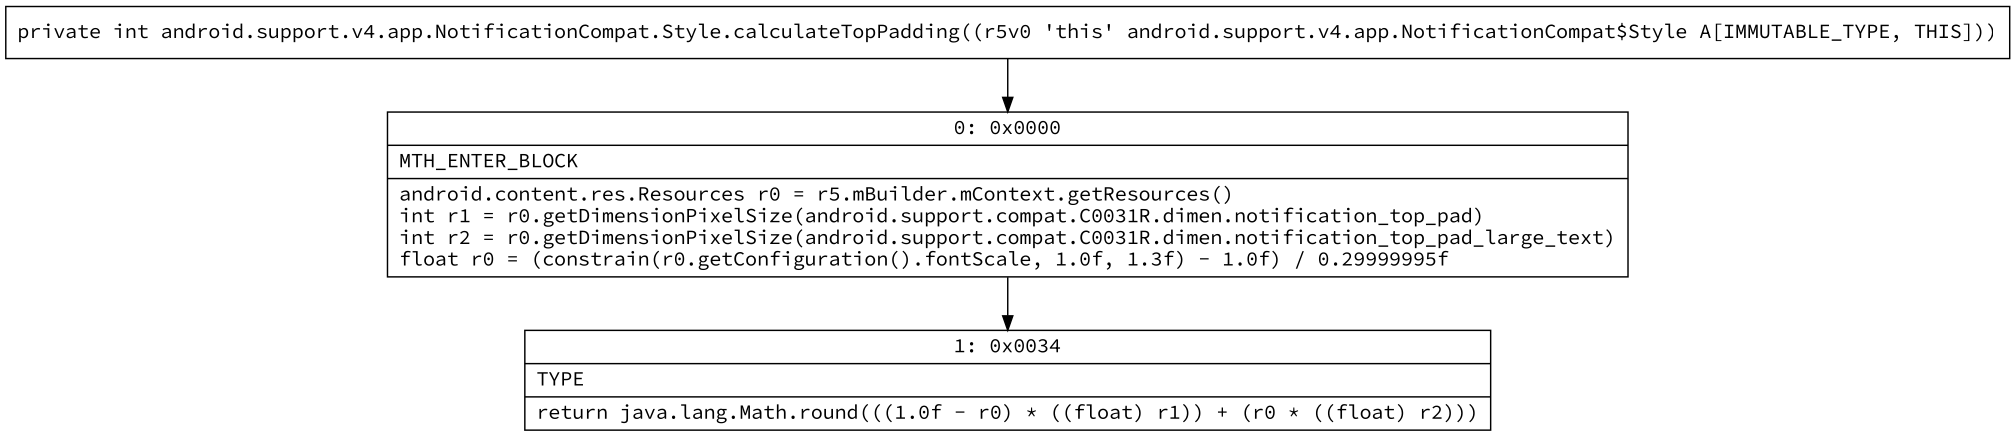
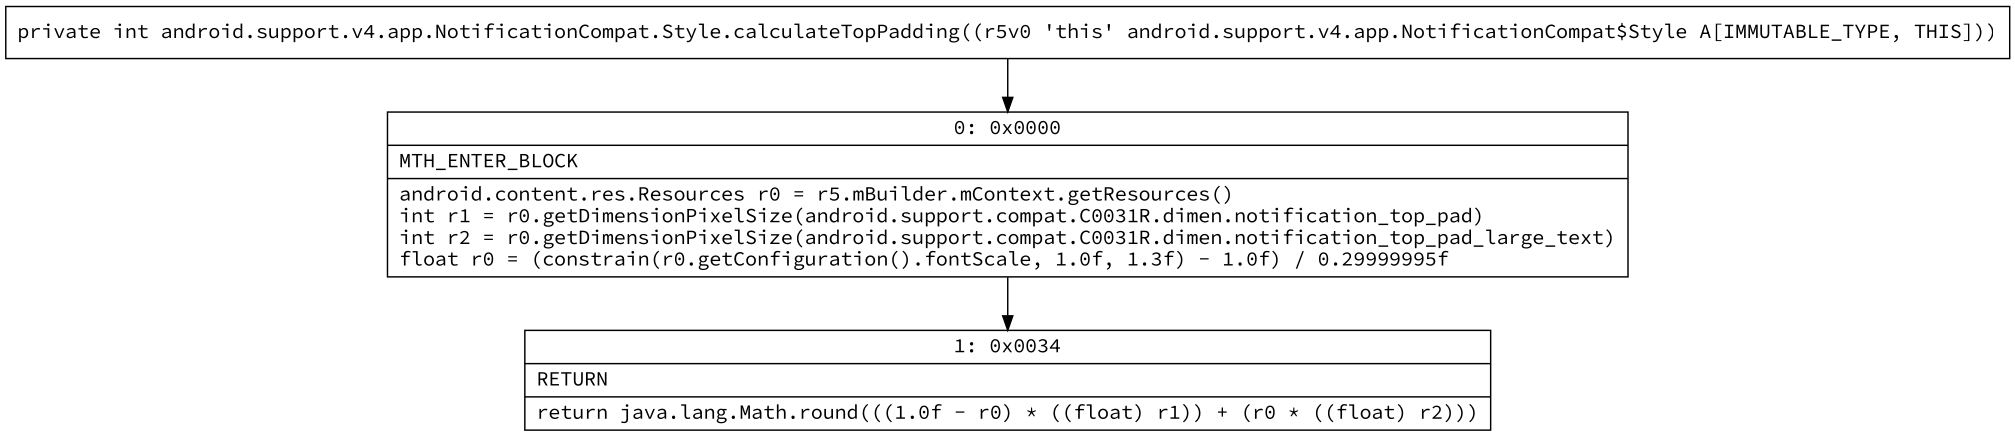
(561, 380) -> (573, 380)
